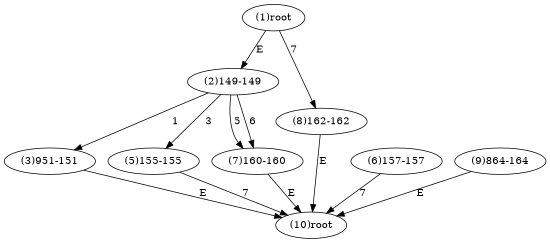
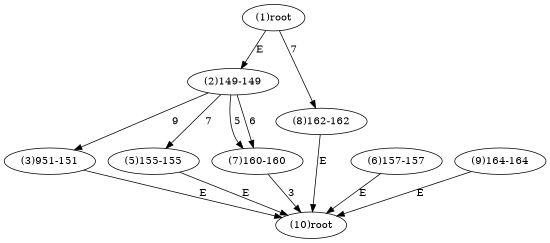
(176, 121) -> (176, 121)
(209, 121) -> (209, 121)
(500, 161) -> (500, 161)
(246, 193) -> (246, 193)
(292, 193) -> (292, 193)
(363, 193) -> (363, 193)
